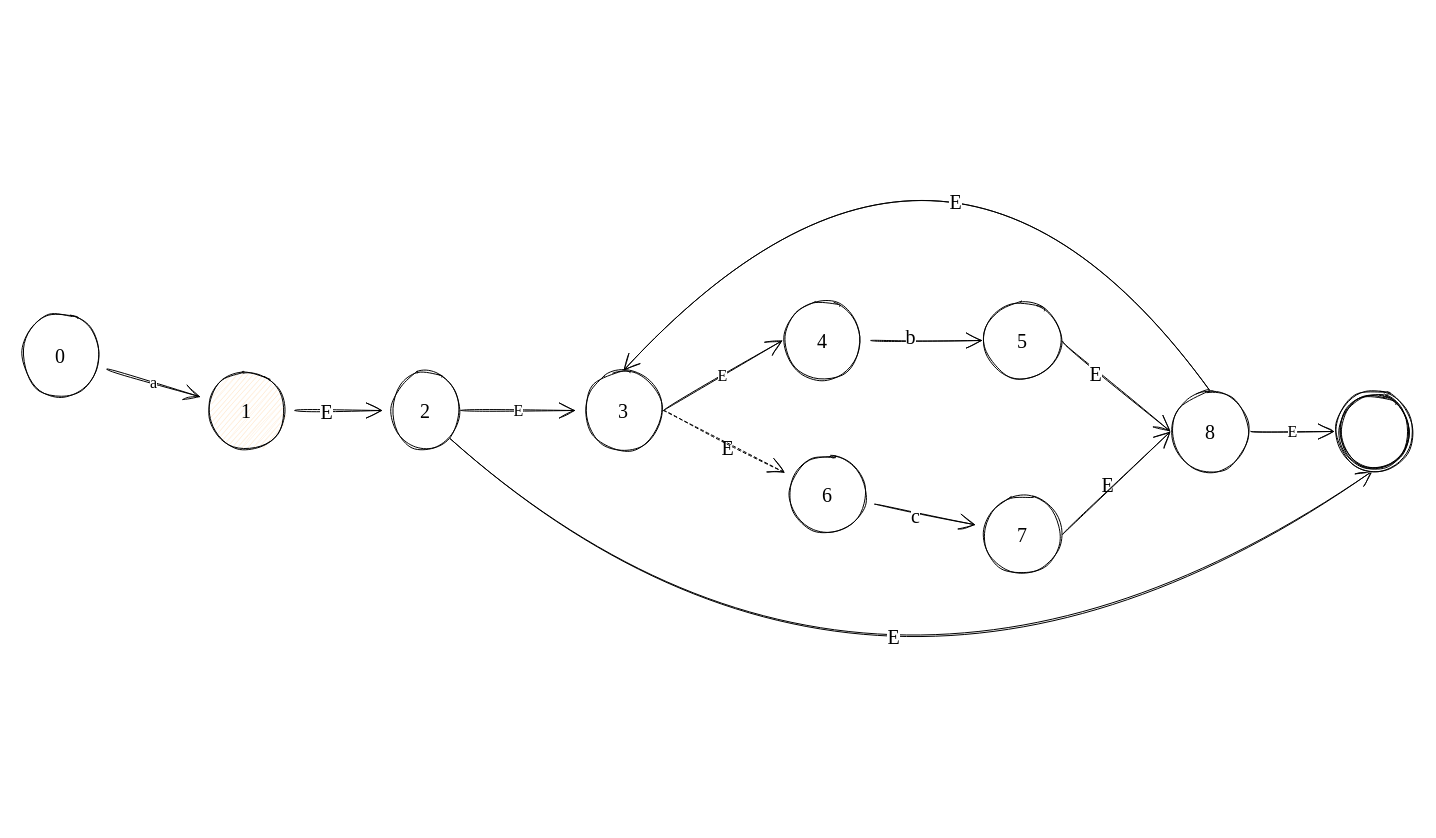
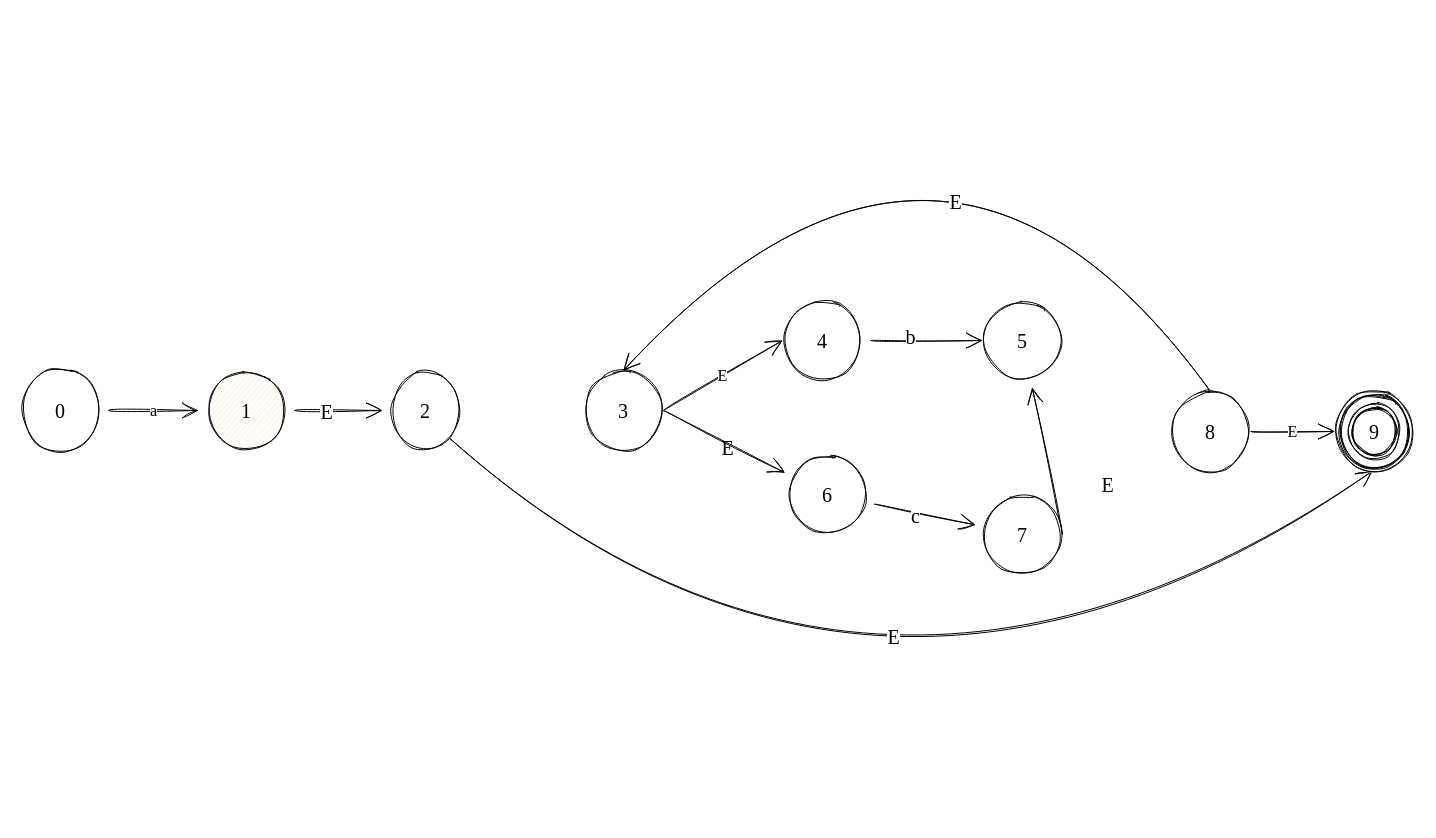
(61, 356) -> (61, 411)
(1117, 387) -> none
(518, 411) -> none
none -> (1375, 432)
(722, 440) -> (722, 440)
(1116, 483) -> (1046, 453)
